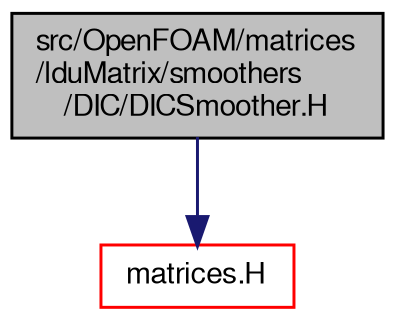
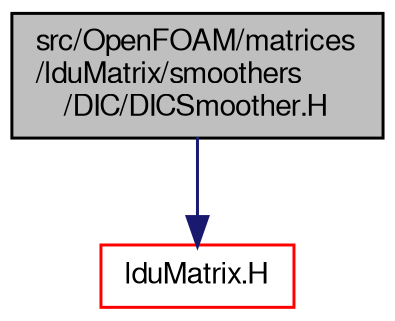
(197, 276) -> (197, 276)
